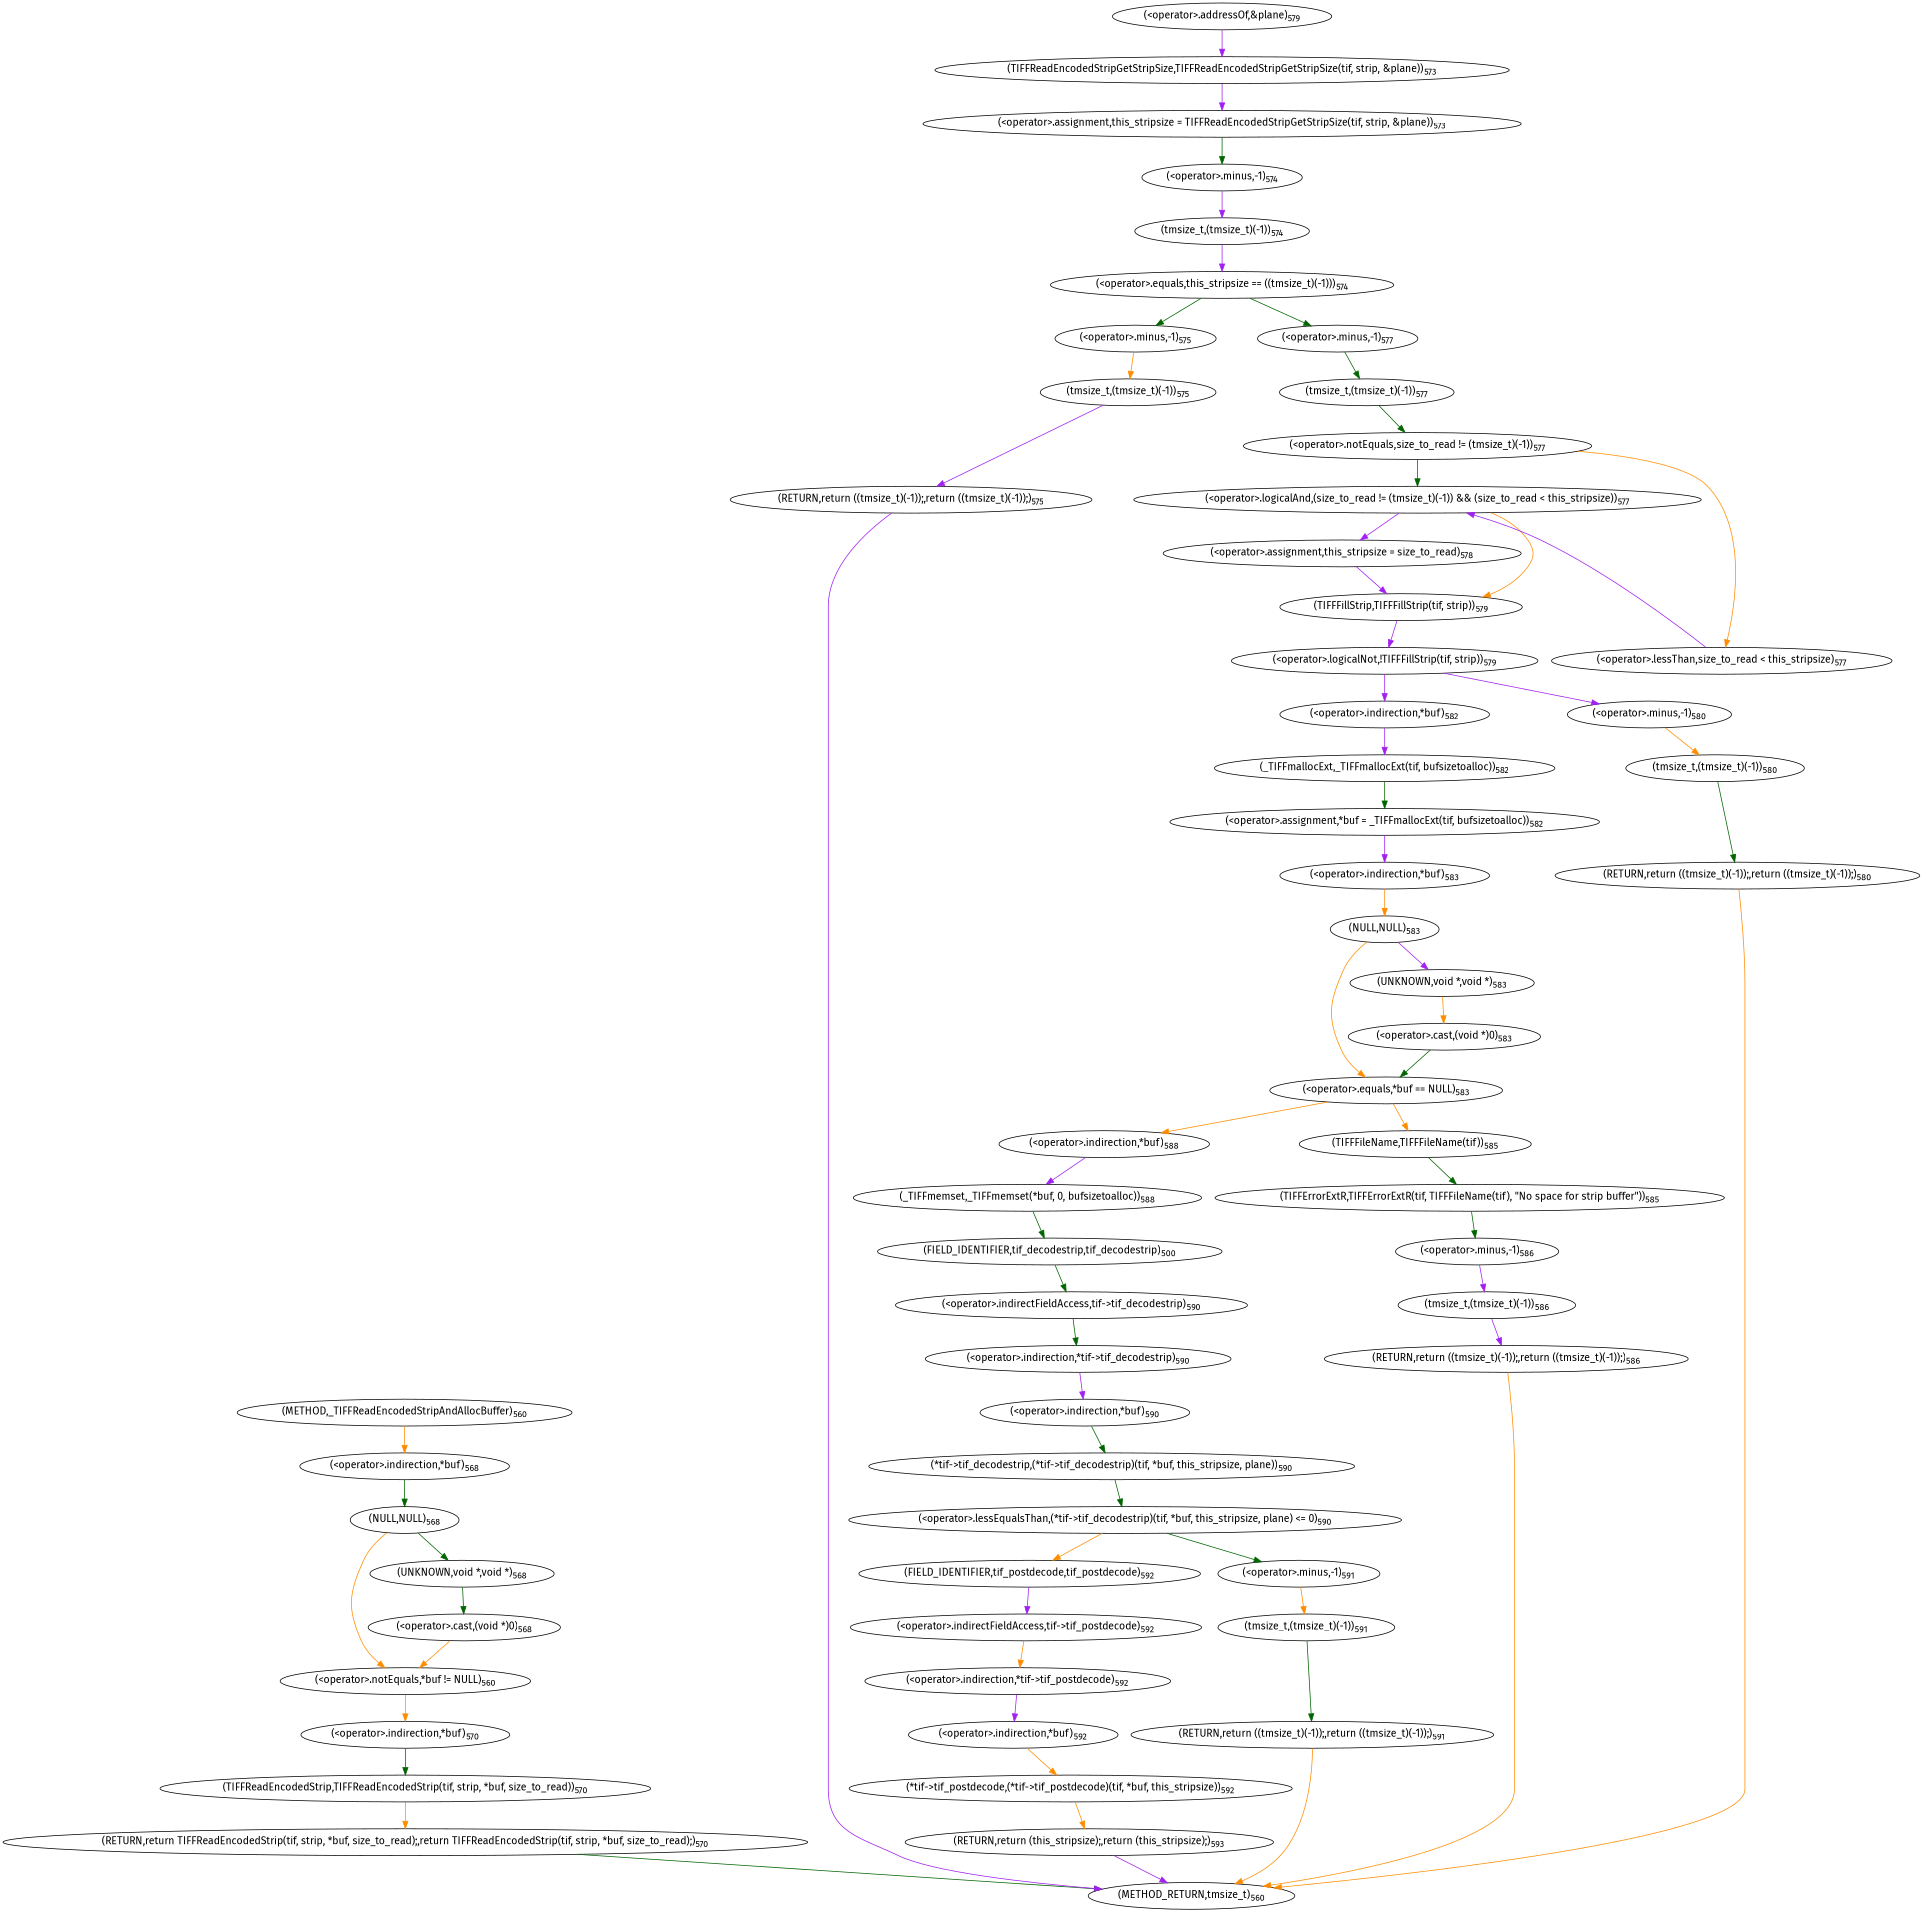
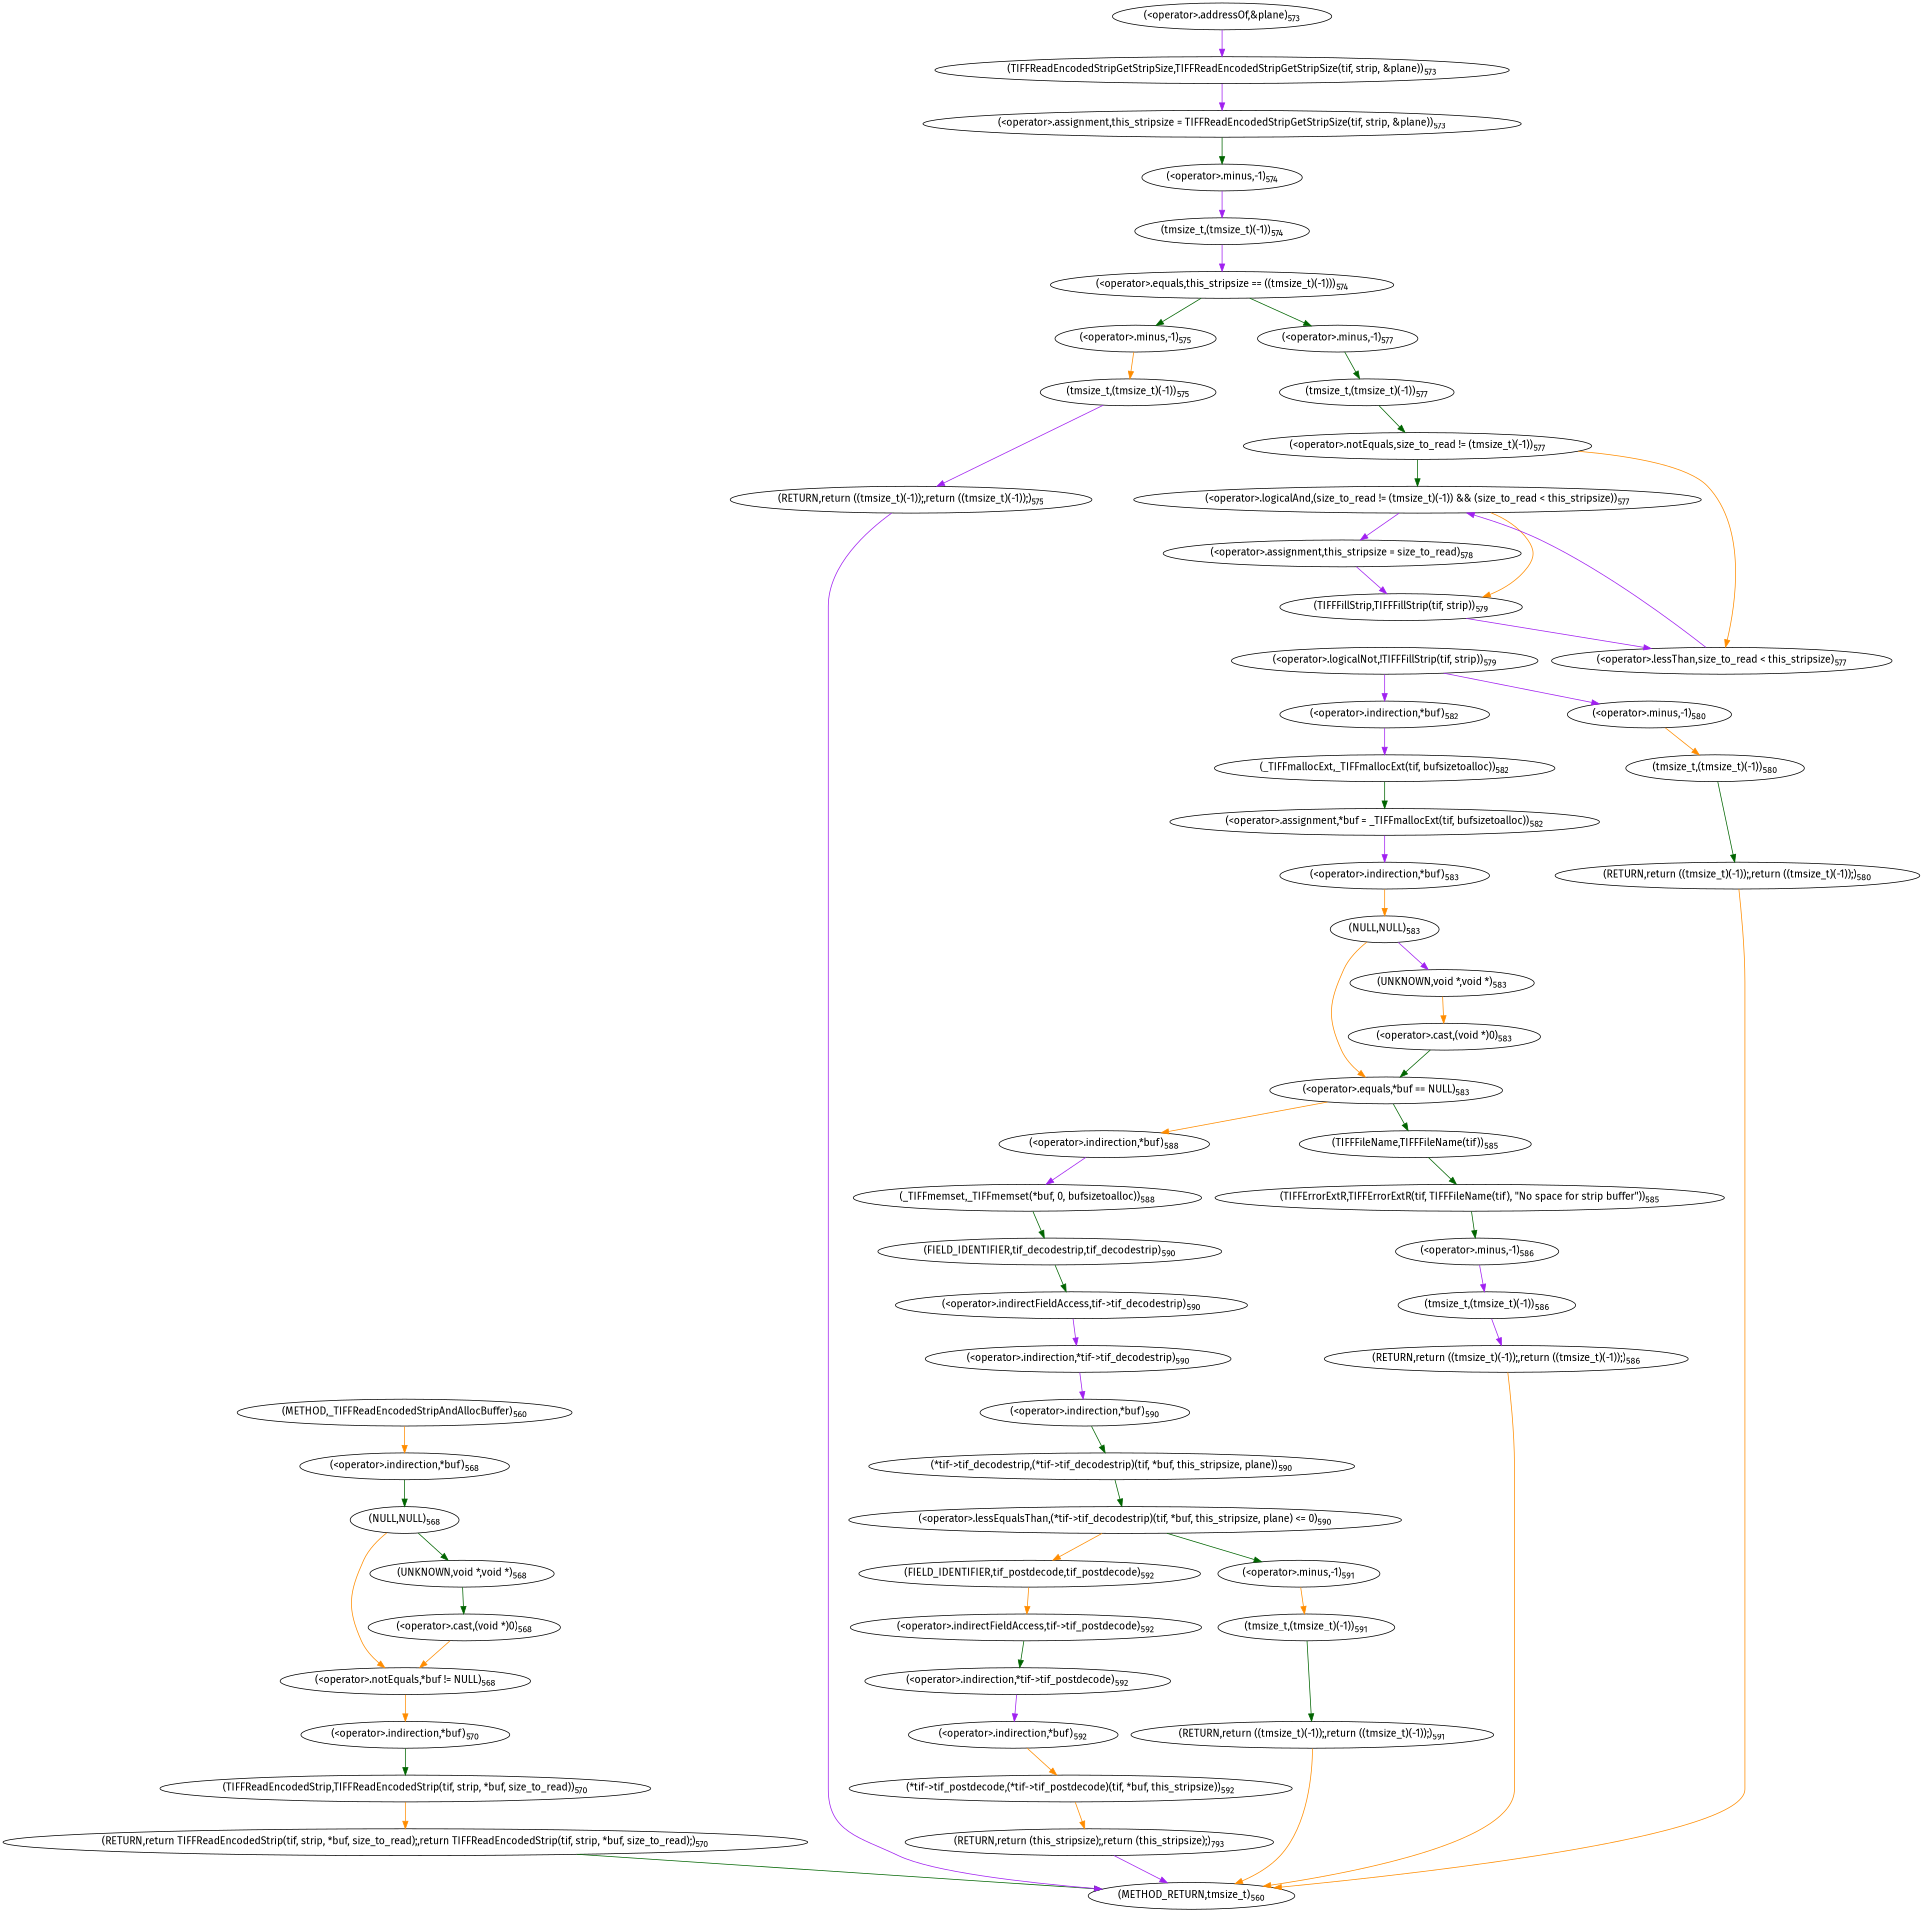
(1294, 15) -> (1294, 15)
(1394, 630) -> (1555, 633)
(1399, 1114) -> (1399, 1114)
(1169, 1250) -> (1169, 1250)
(1074, 1328) -> (1074, 1328)
(1028, 1597) -> (1028, 1597)
(1022, 1651) -> (1022, 1651)
(489, 1680) -> (489, 1680)
(1218, 1841) -> (1218, 1841)
